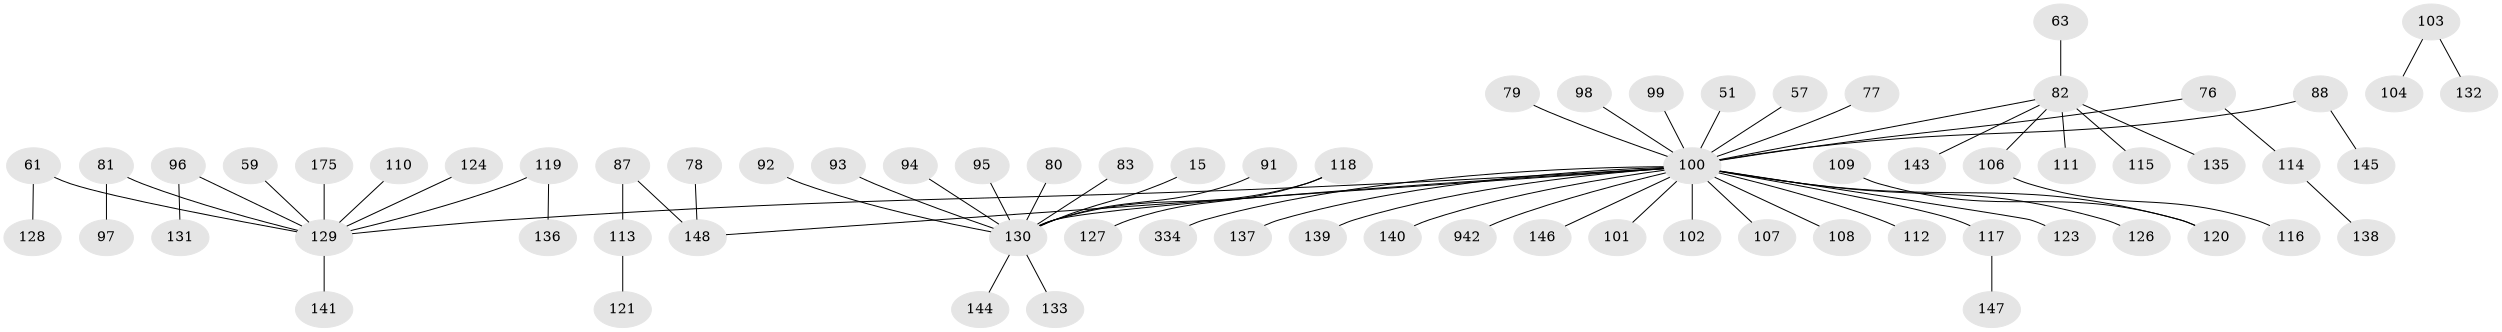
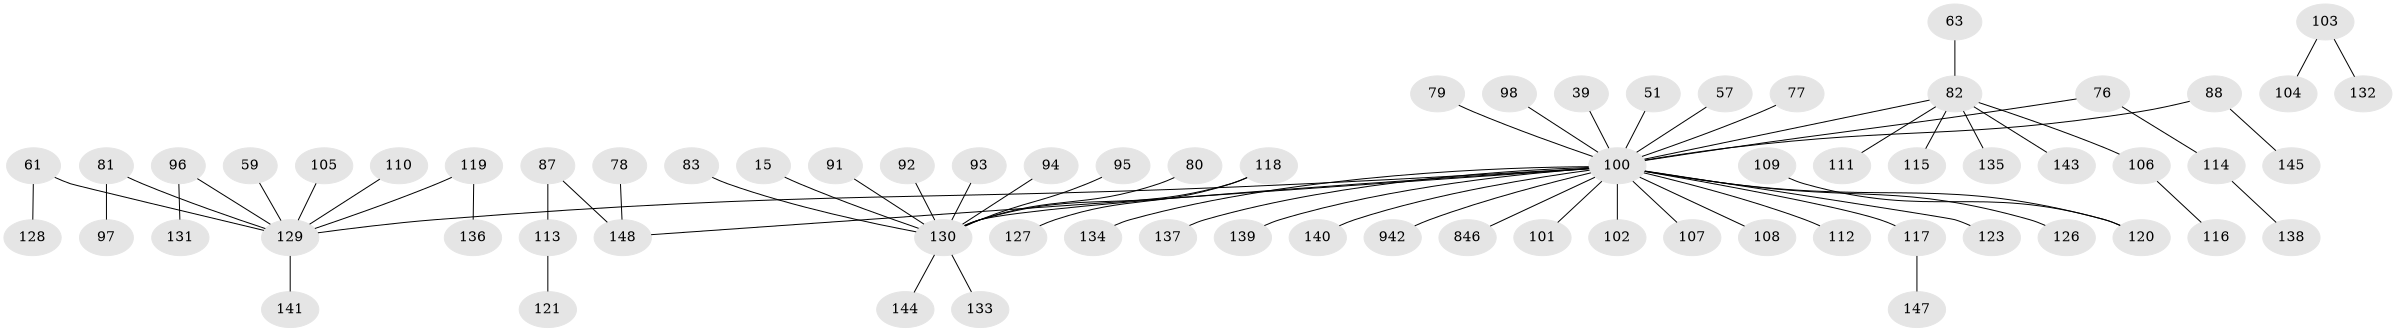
(1656, 94) -> (1581, 94)
(324, 166) -> (324, 166)
(474, 166) -> none
(1168, 238) -> (1093, 238)
(1542, 238) -> (1468, 238)
